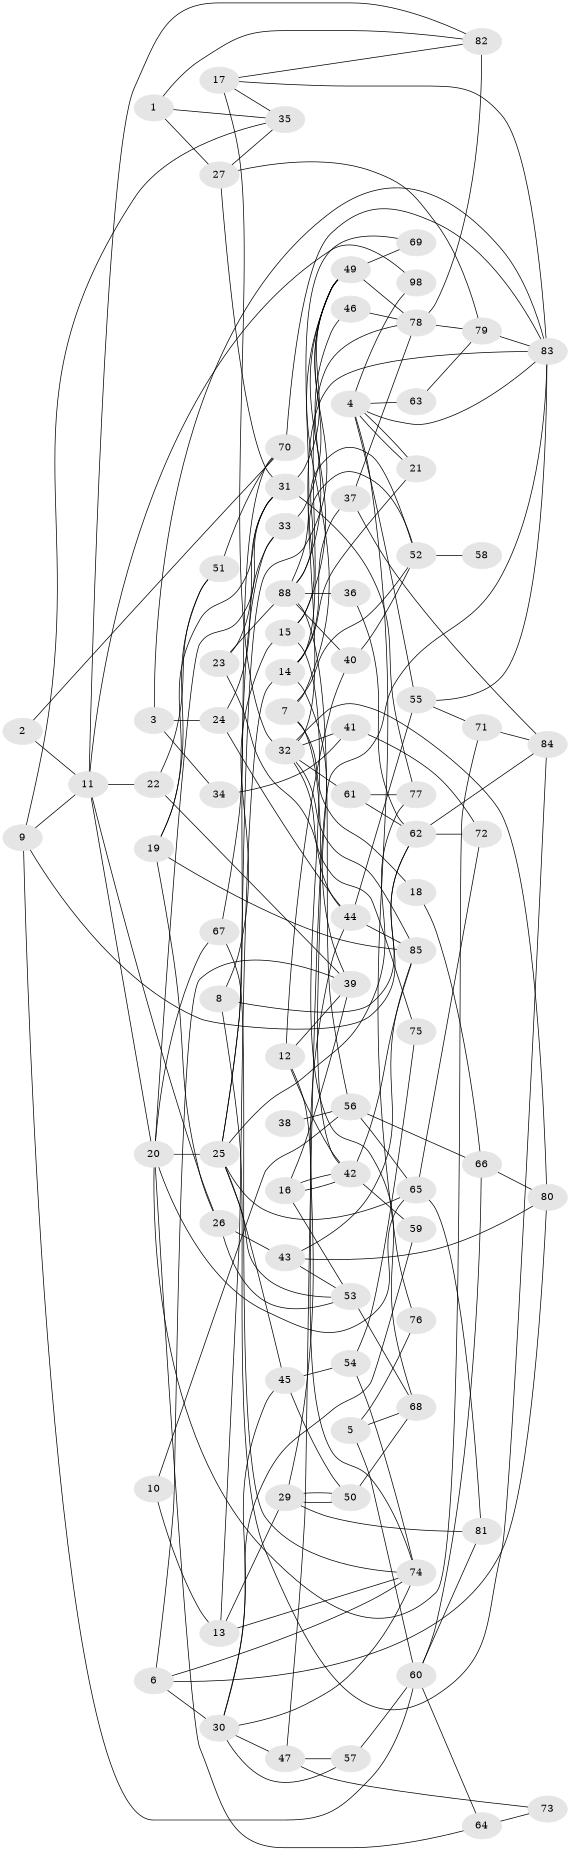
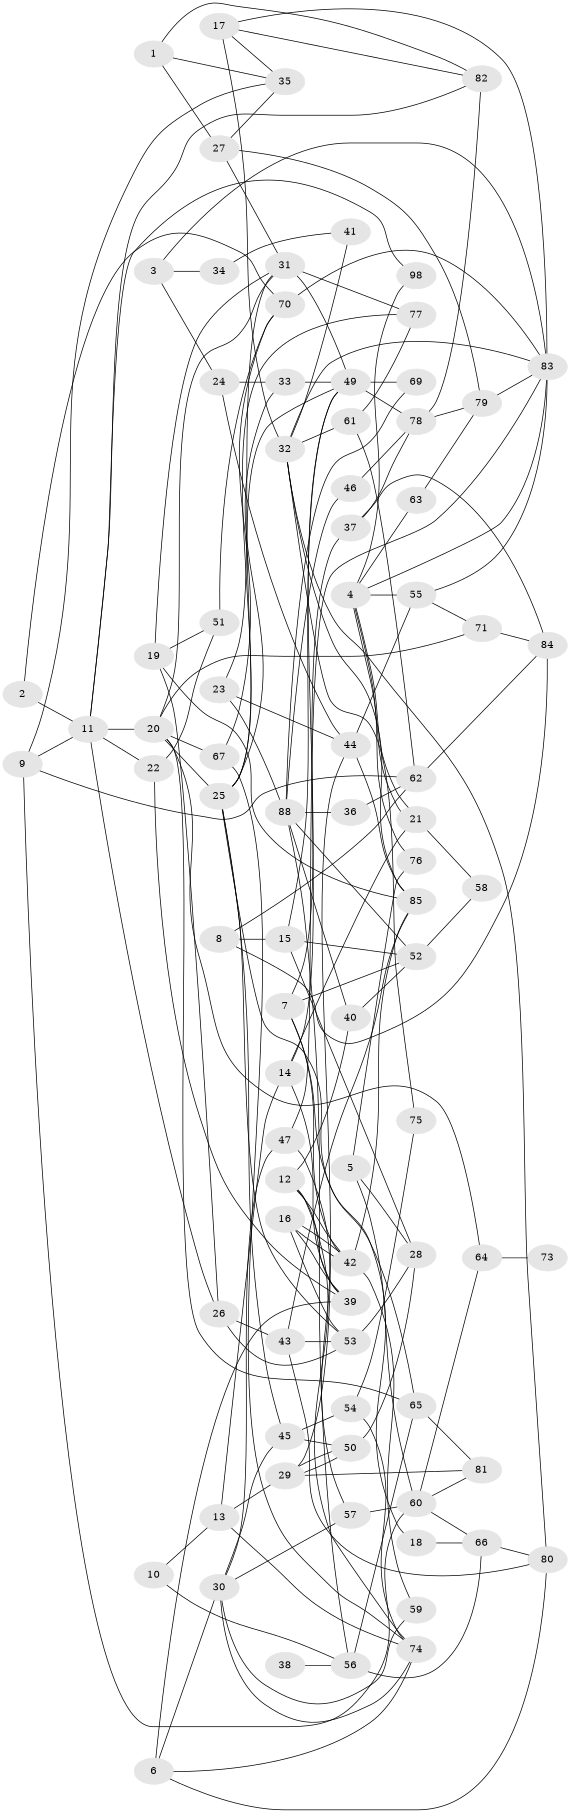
(323, 378) -> none
(482, 834) -> none
none -> (449, 854)
(416, 1407) -> (416, 1255)
(413, 1793) -> none
